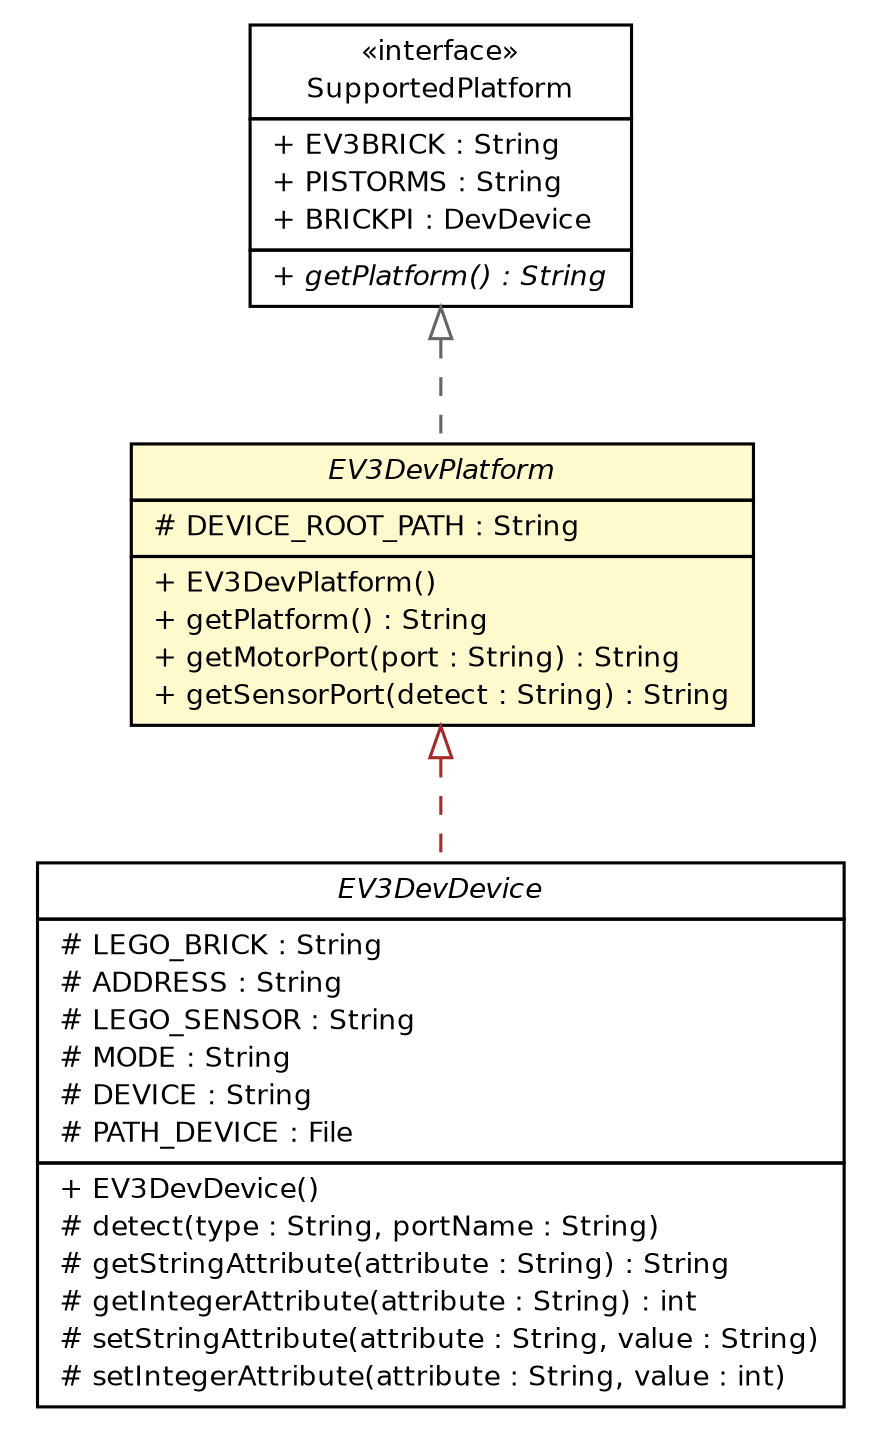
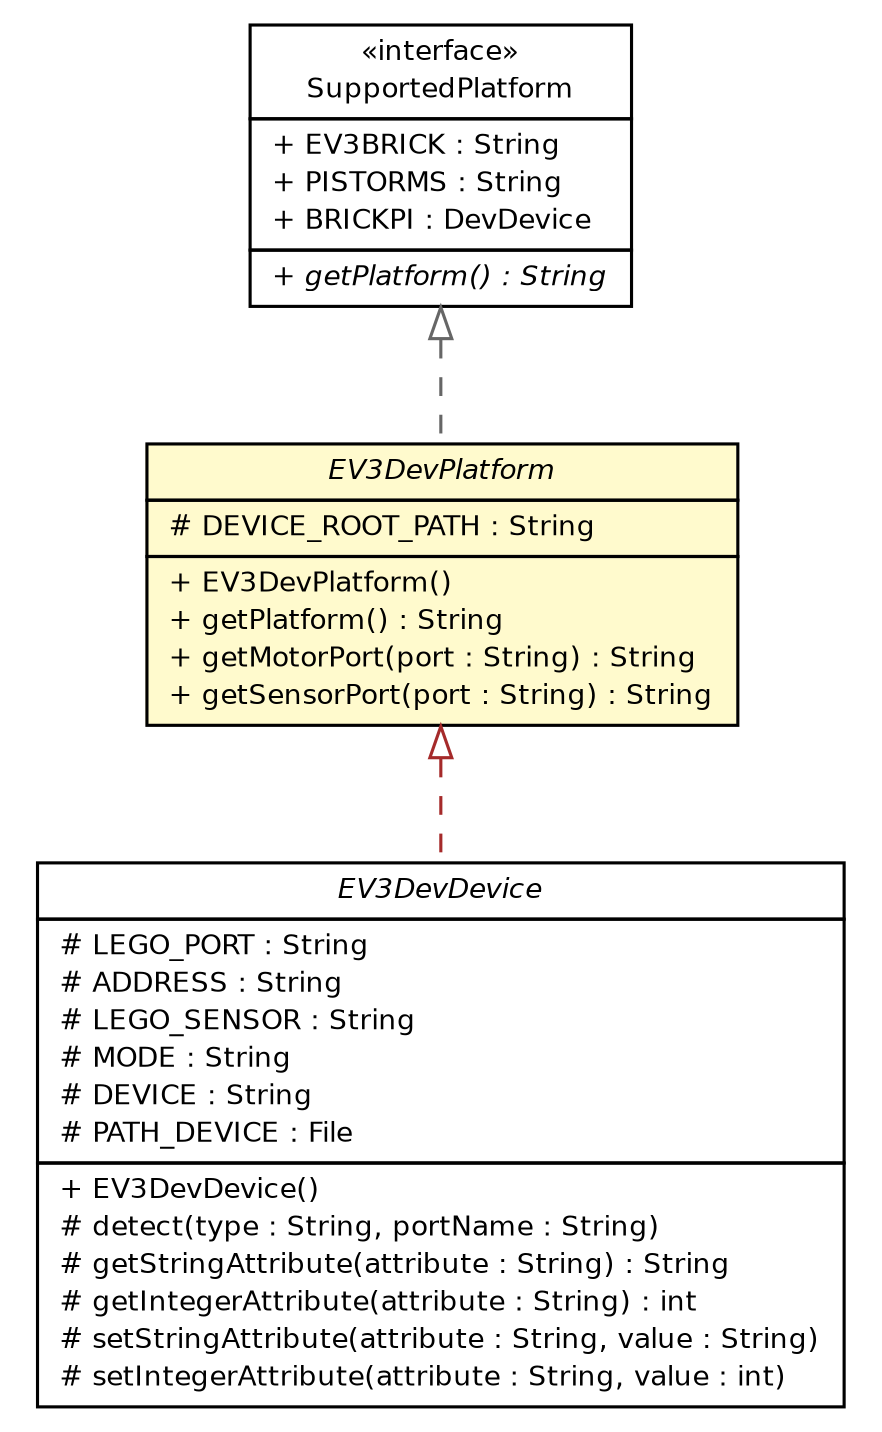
(442, 696) -> (442, 696)
(222, 946) -> (216, 946)
